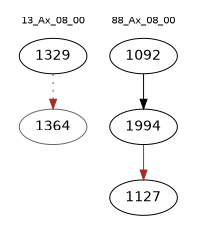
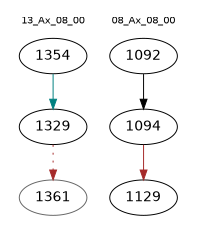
(144, 21) -> (144, 21)
none -> (53, 56)
(53, 127) -> (53, 198)
(144, 127) -> (144, 127)
(144, 198) -> (144, 198)
